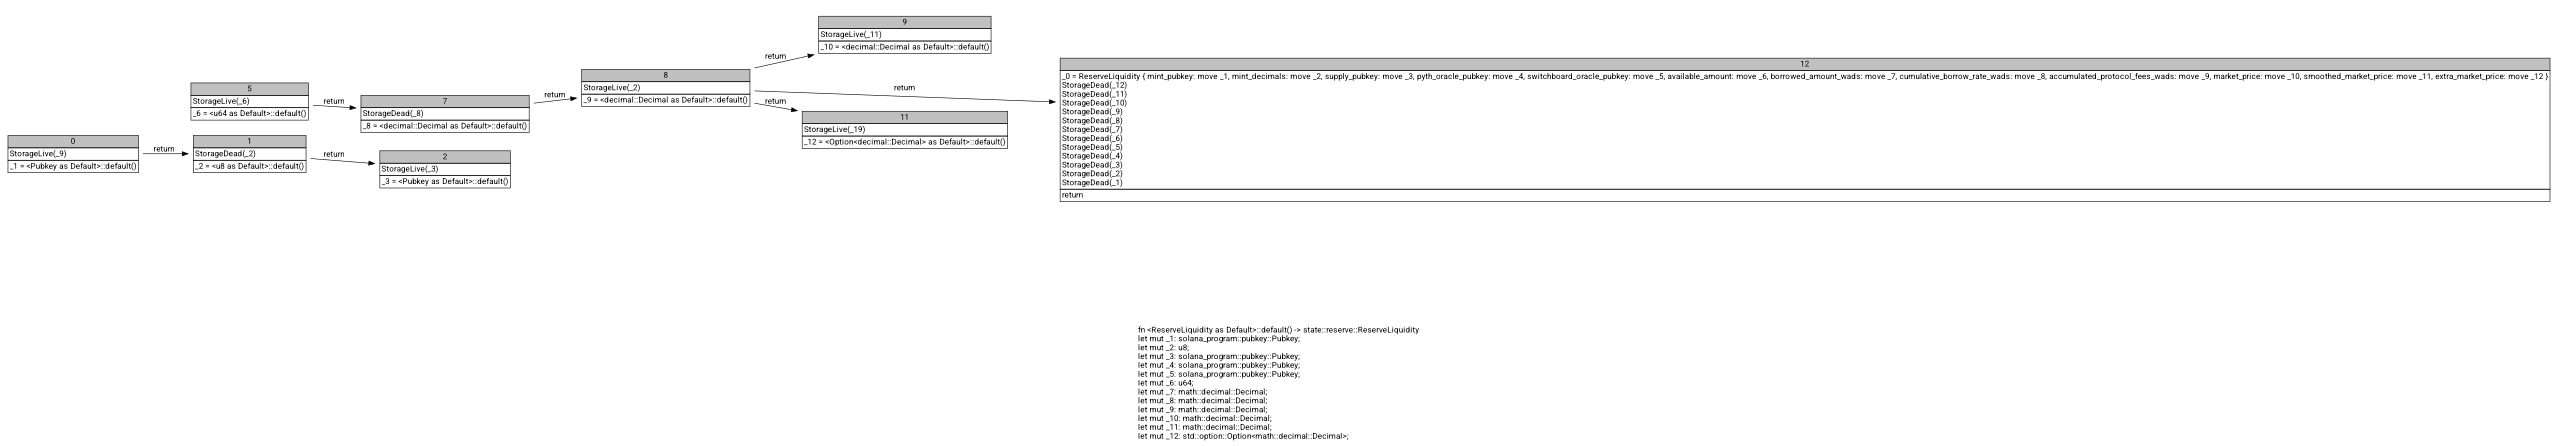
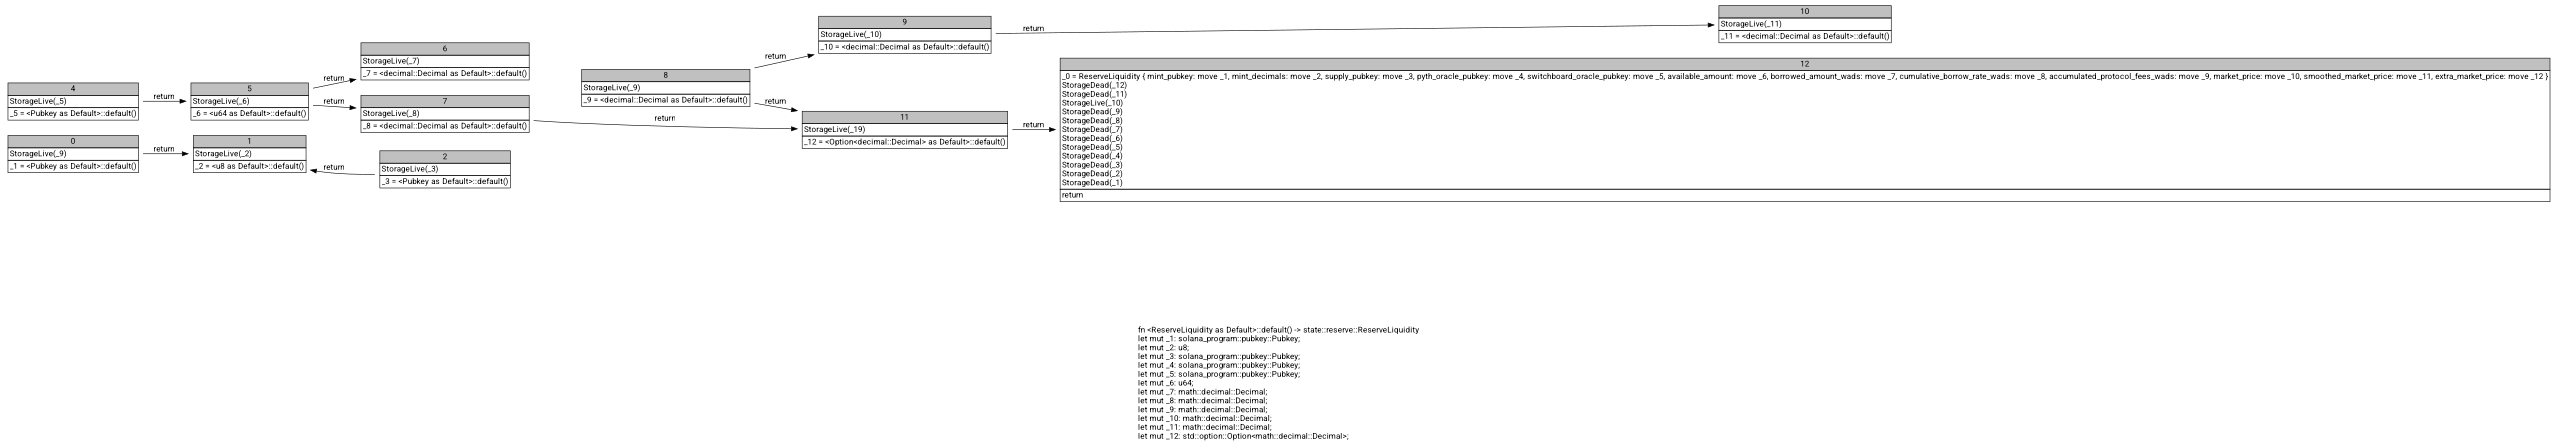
none -> (1805, 24)
(851, 35) -> (851, 35)
none -> (445, 61)
(612, 88) -> (612, 88)
(902, 96) -> (1031, 130)
none -> (73, 101)
(552, 101) -> (662, 126)
(1095, 103) -> (1093, 103)
(393, 114) -> (391, 114)
(225, 154) -> (224, 154)
(340, 161) -> (346, 174)
